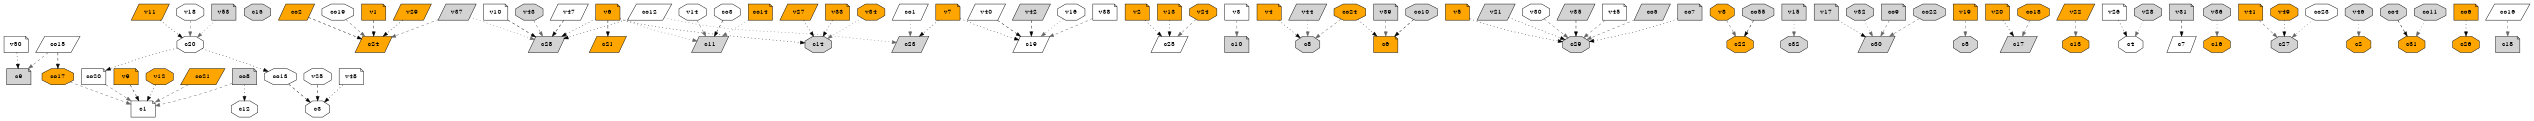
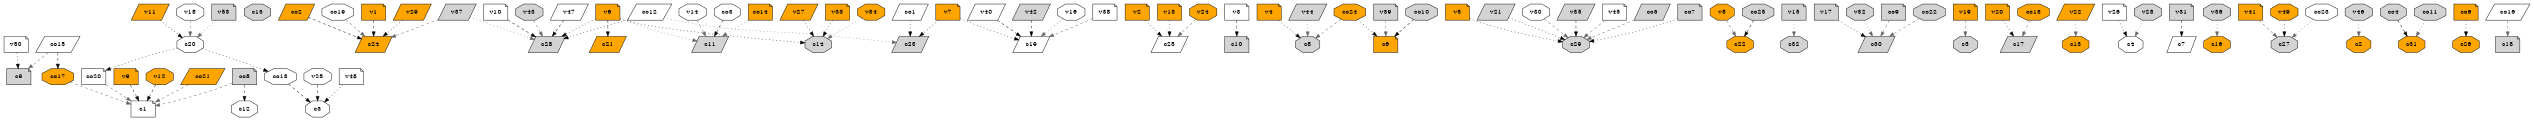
(1758, 12) -> (1758, 12)
(910, 26) -> (910, 26)
(1237, 26) -> (1237, 26)
(2076, 26) -> (2076, 26)
(152, 91) -> (152, 91)
(244, 91) -> (244, 91)
